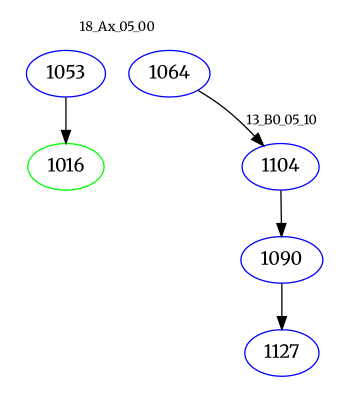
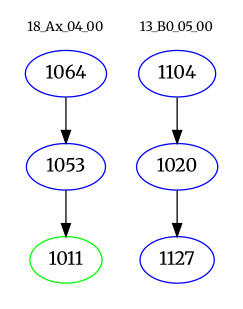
(118, 28) -> (66, 28)
(239, 121) -> (66, 114)
(282, 121) -> (177, 28)
(66, 167) -> (66, 260)
(282, 260) -> (177, 167)
